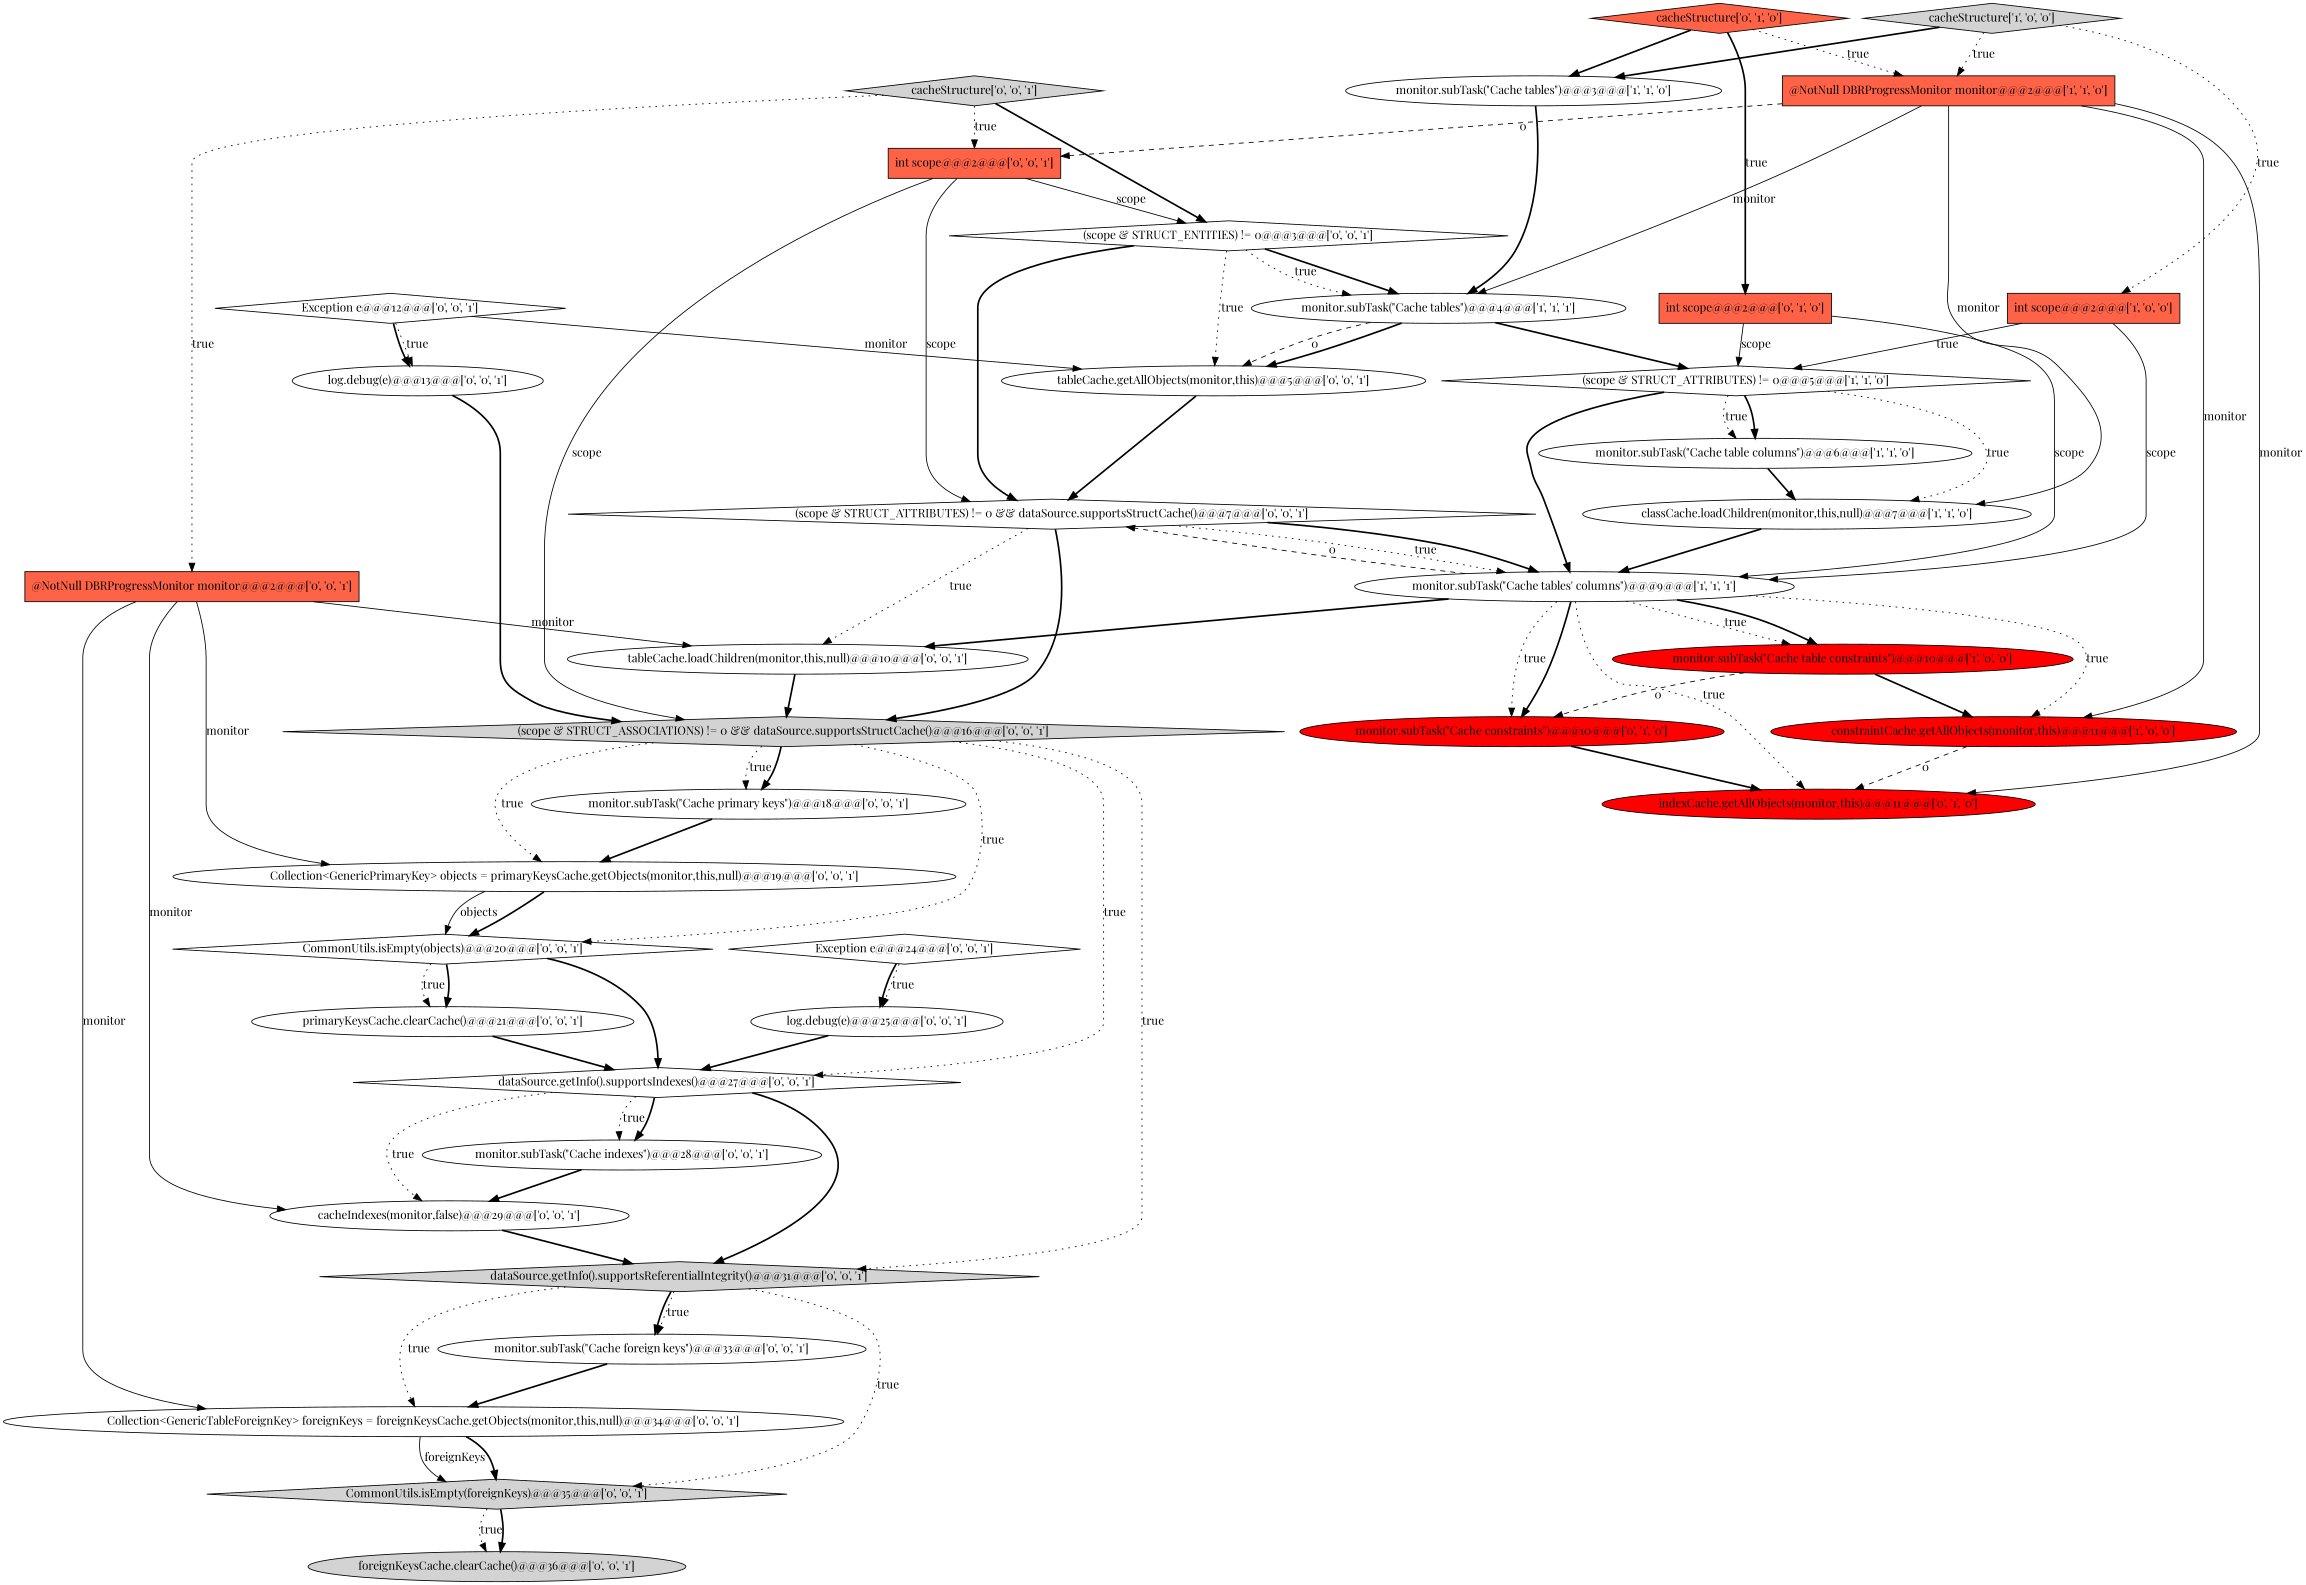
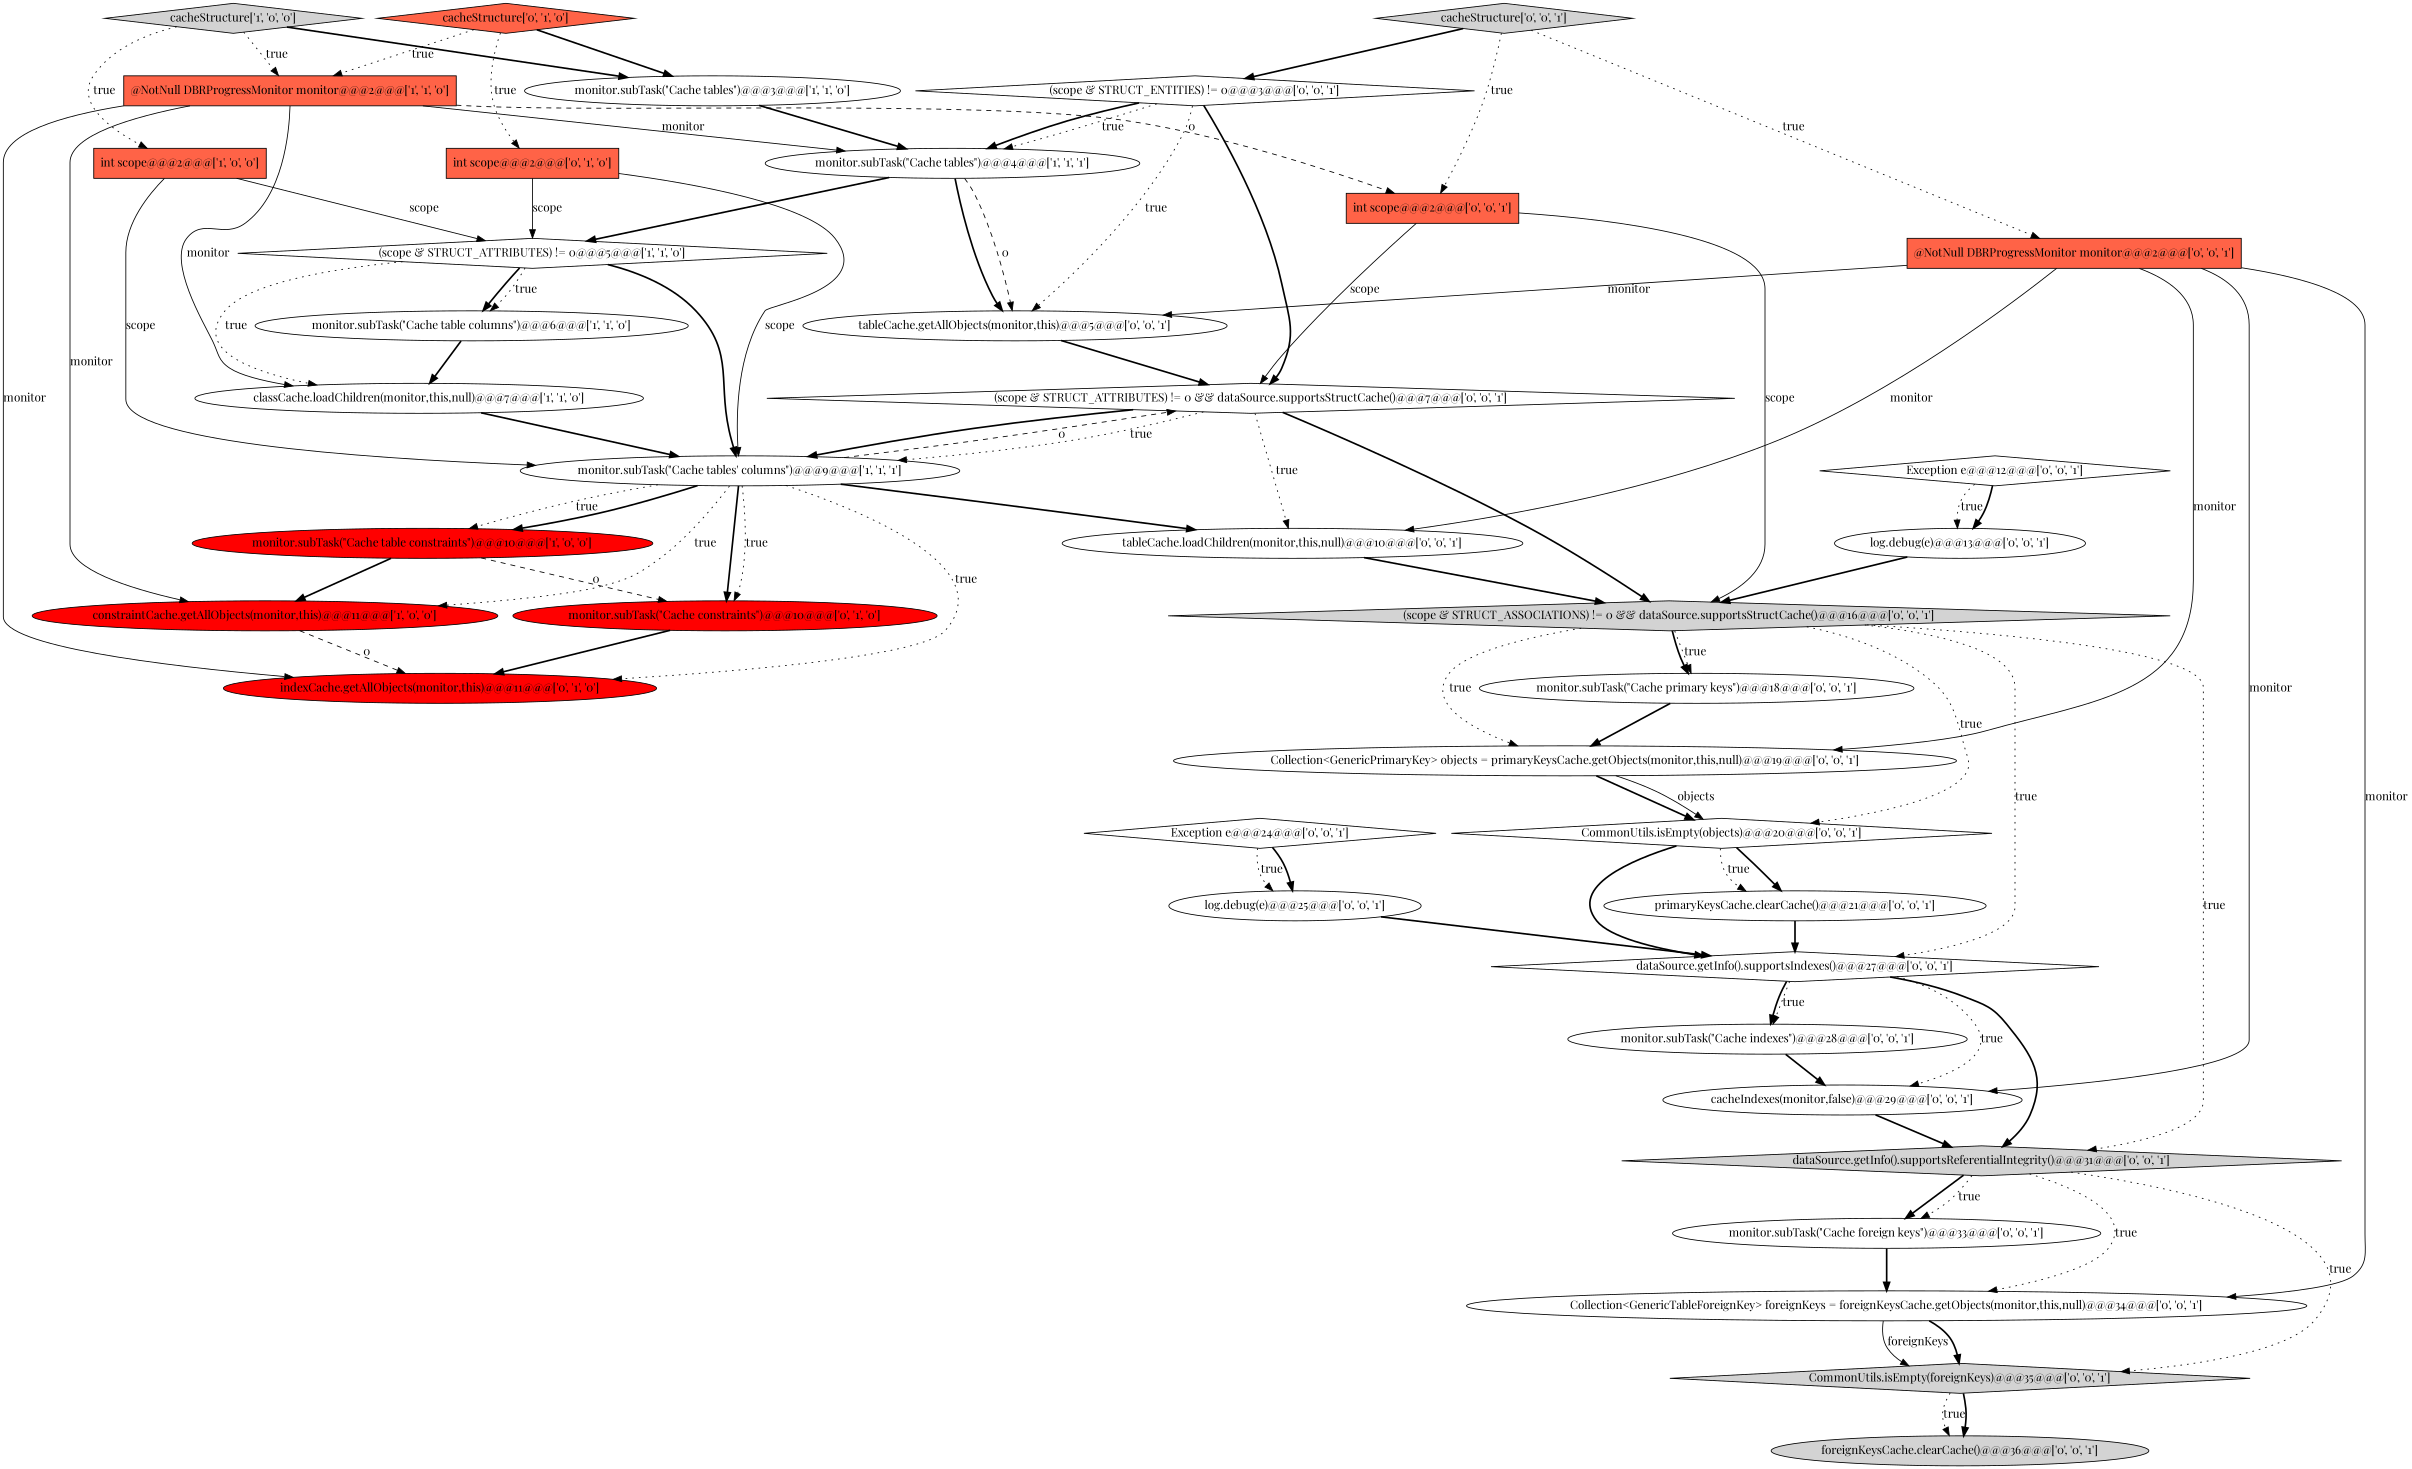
(1745, 157) -> (491, 90)
(1101, 200) -> none
(772, 343) -> (1539, 290)
(1947, 345) -> (424, 208)
